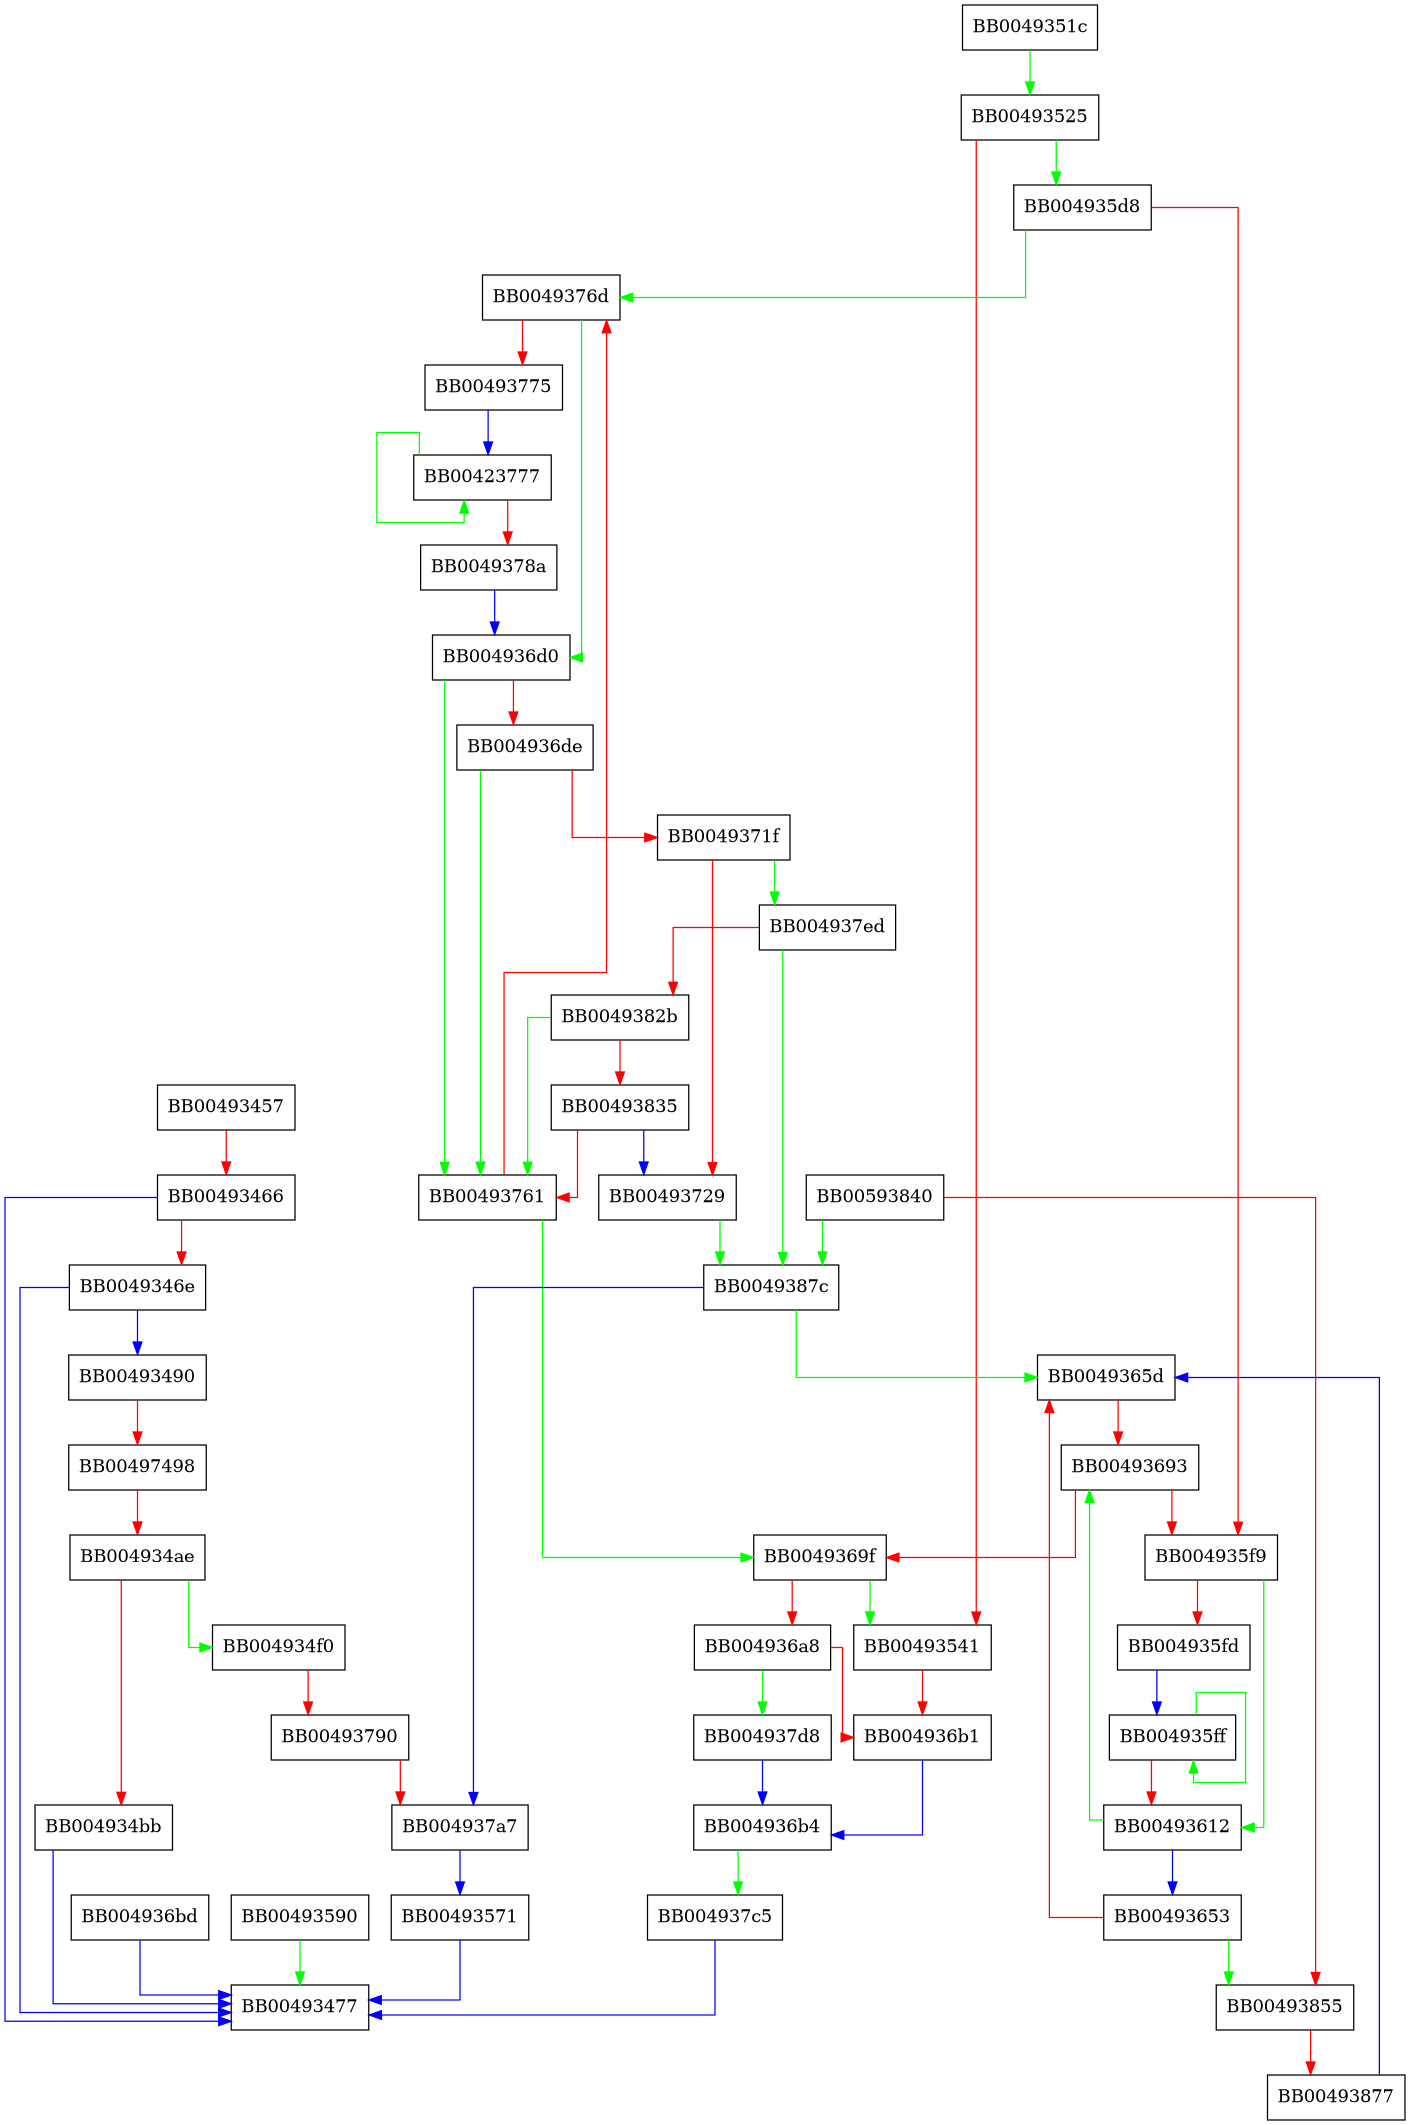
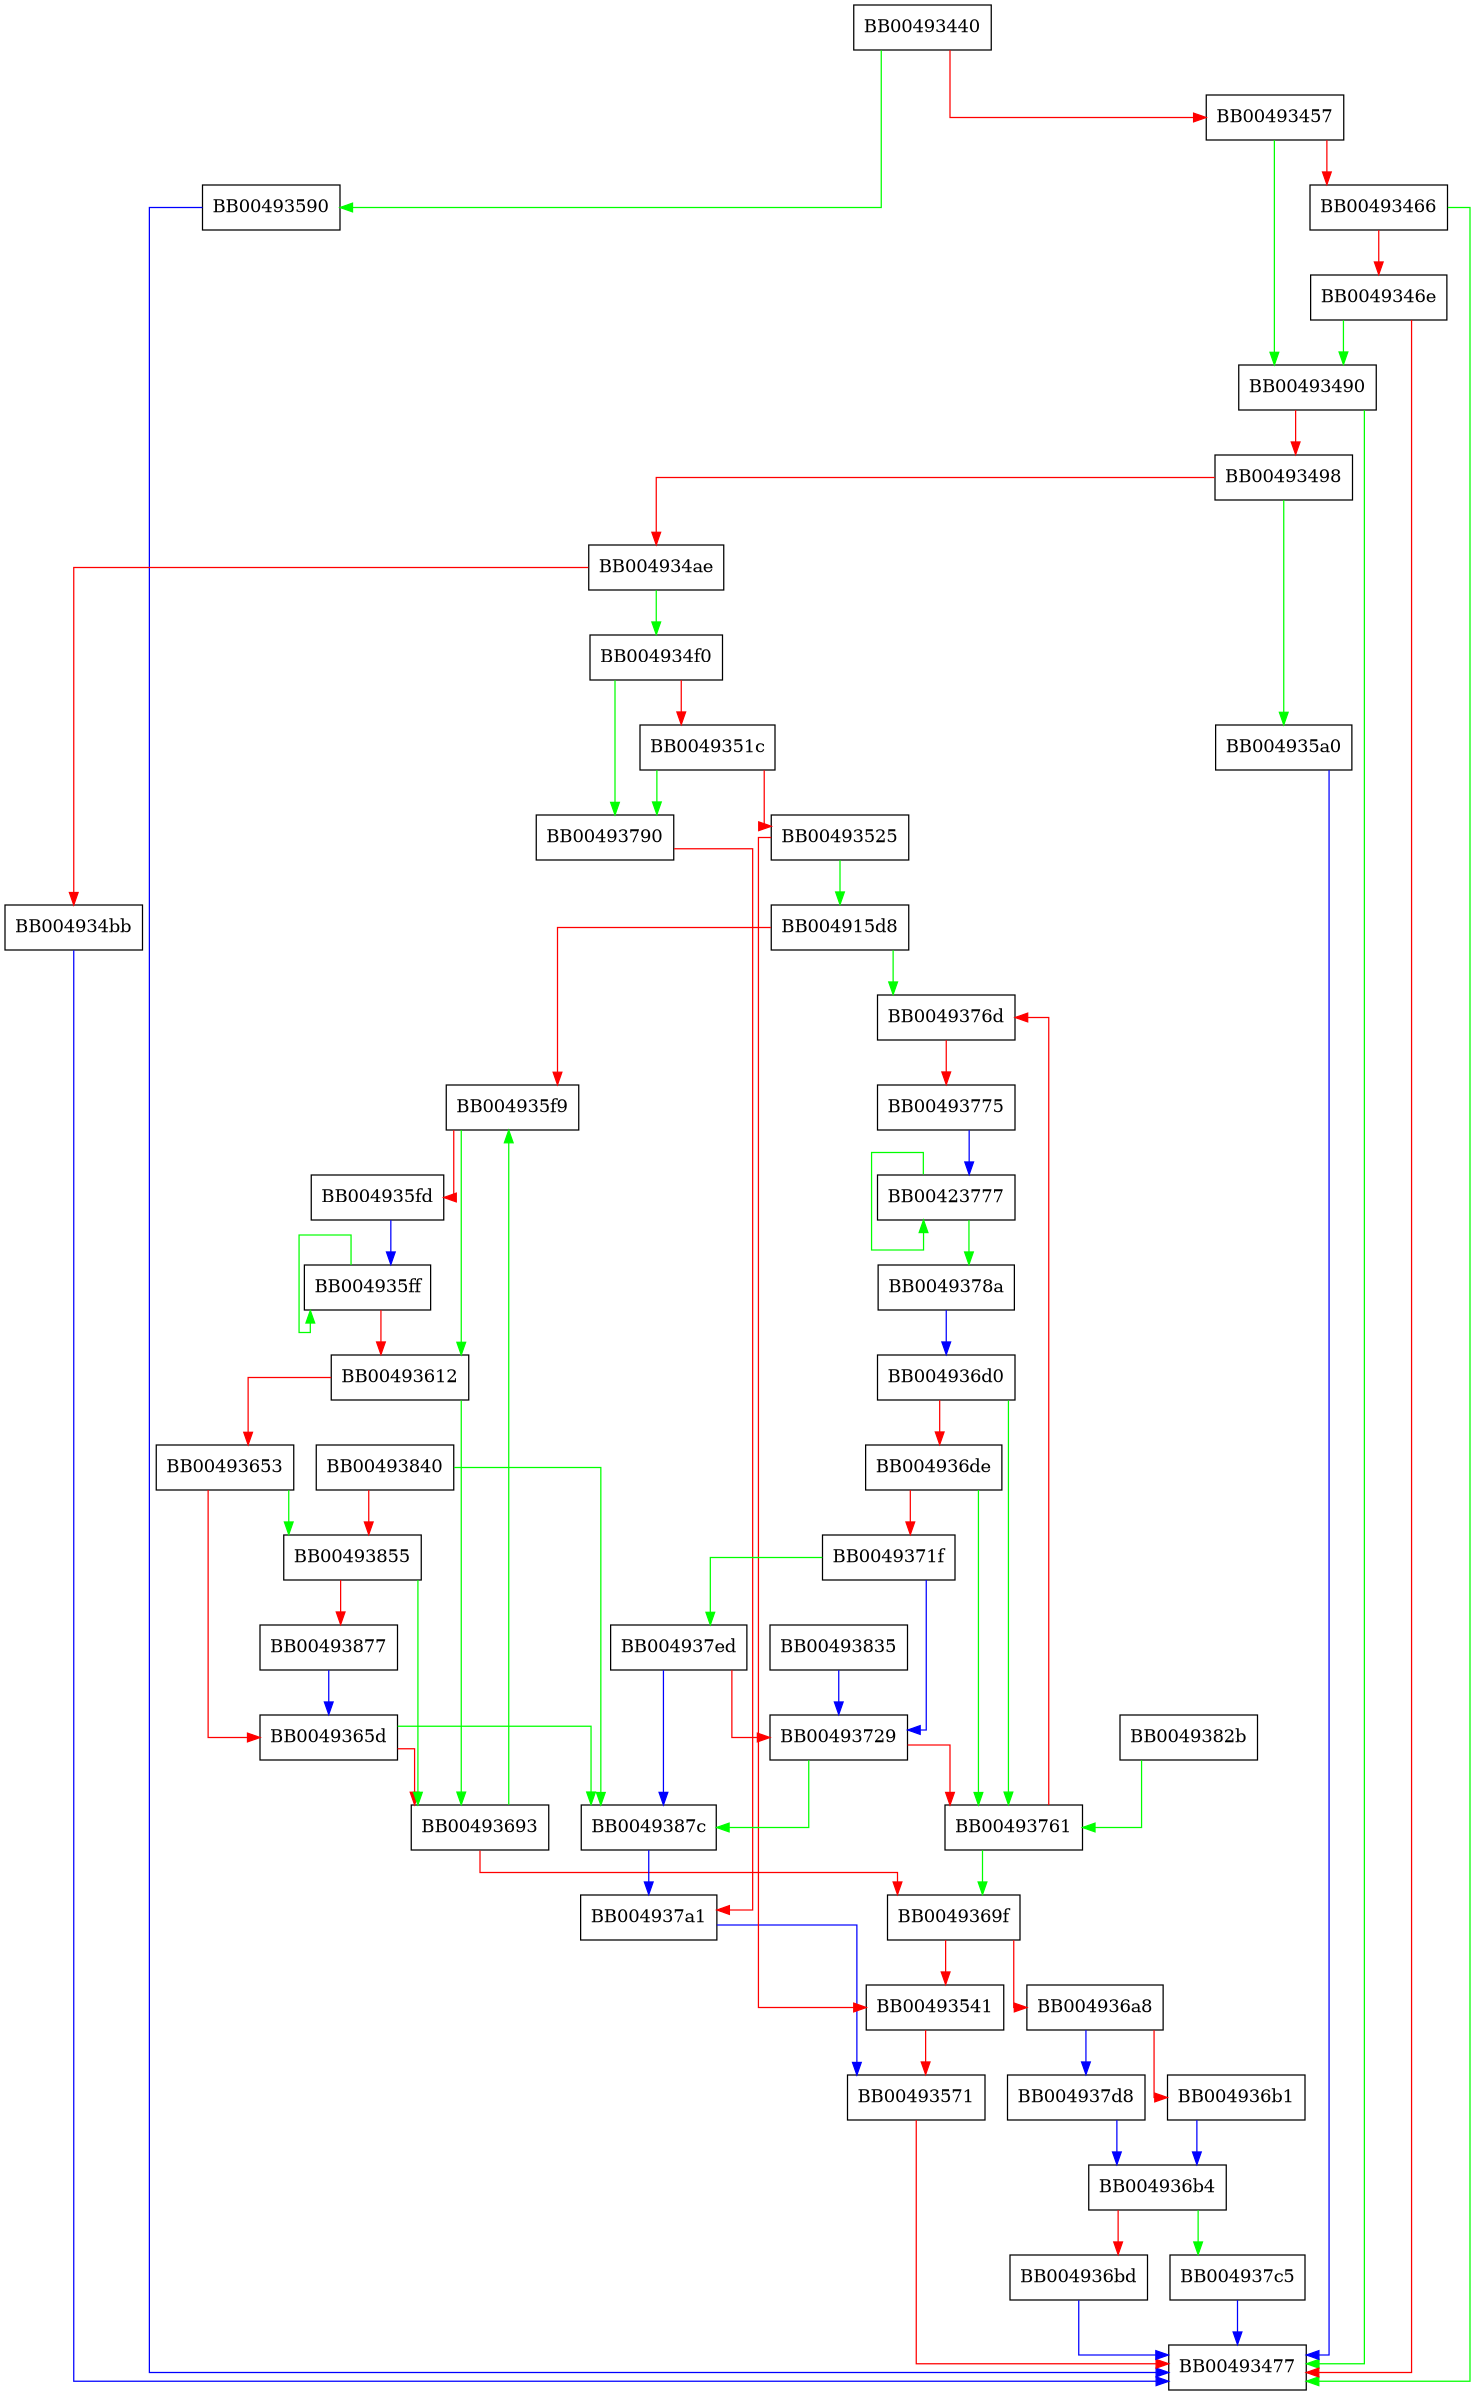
none -> (922, 28)
(1030, 66) -> (764, 799)
(1082, 208) -> (840, 928)
none -> (1274, 246)
(582, 489) -> none
(508, 516) -> (969, 1236)
none -> (681, 696)
none -> (1284, 748)
none -> (657, 786)
(689, 928) -> (732, 1717)
(712, 1011) -> (926, 1658)
(620, 1056) -> none
(783, 1101) -> (663, 1731)
(578, 1168) -> (950, 1748)
(875, 1198) -> (385, 1468)
(138, 1326) -> (1344, 336)
(877, 1378) -> (527, 1726)
none -> (1364, 1410)
(138, 1468) -> (1284, 478)
(1172, 1506) -> (509, 1490)
(870, 1596) -> (946, 1956)
(5, 1640) -> (1470, 1359)
(308, 1686) -> (615, 741)
none -> (418, 1686)
(762, 1686) -> (1086, 2046)
(922, 1686) -> (926, 2046)
(20, 1725) -> (1412, 1393)
(460, 1828) -> (649, 1918)
(1172, 1866) -> (262, 1378)
(300, 1956) -> (149, 1767)
(451, 2000) -> (916, 2362)
none -> (1118, 2226)
